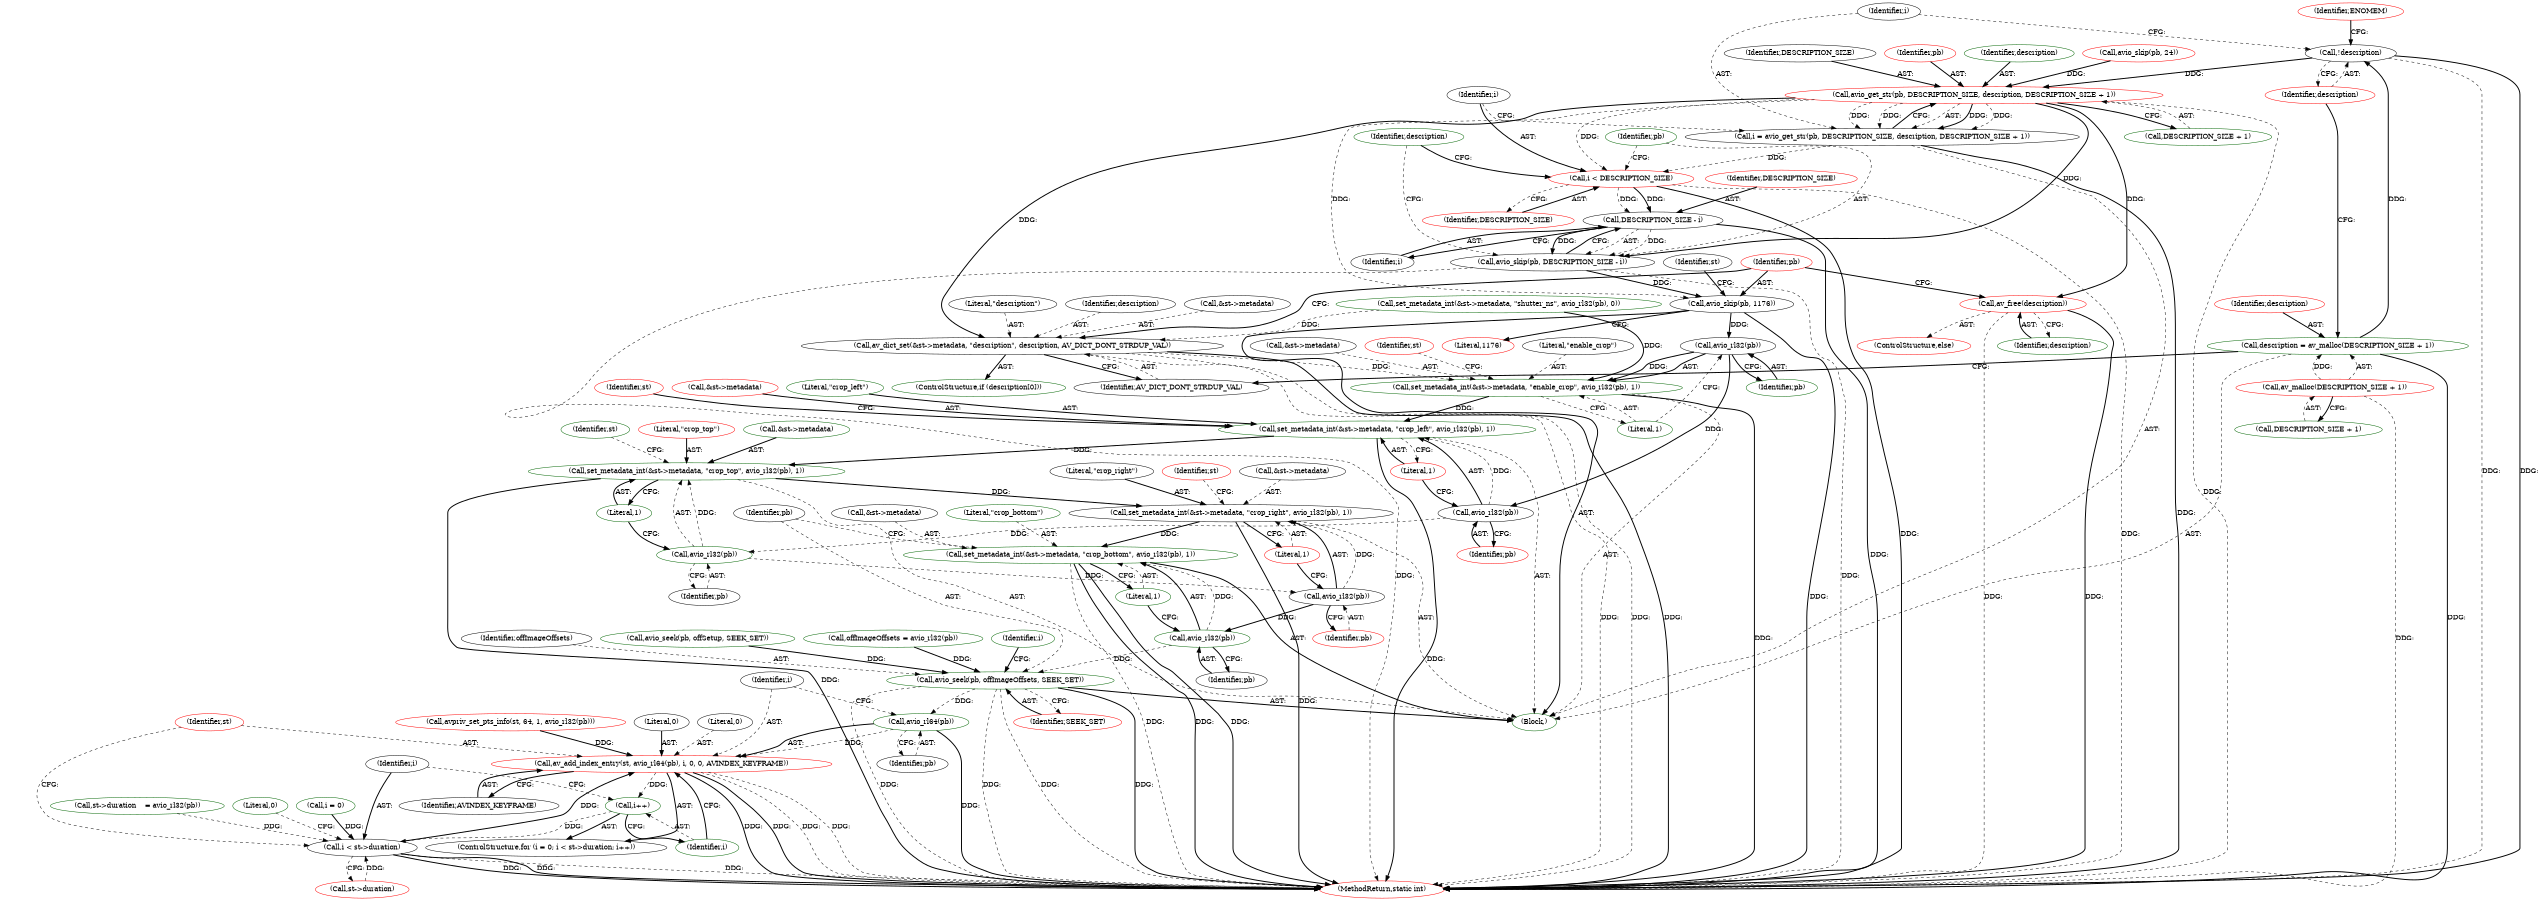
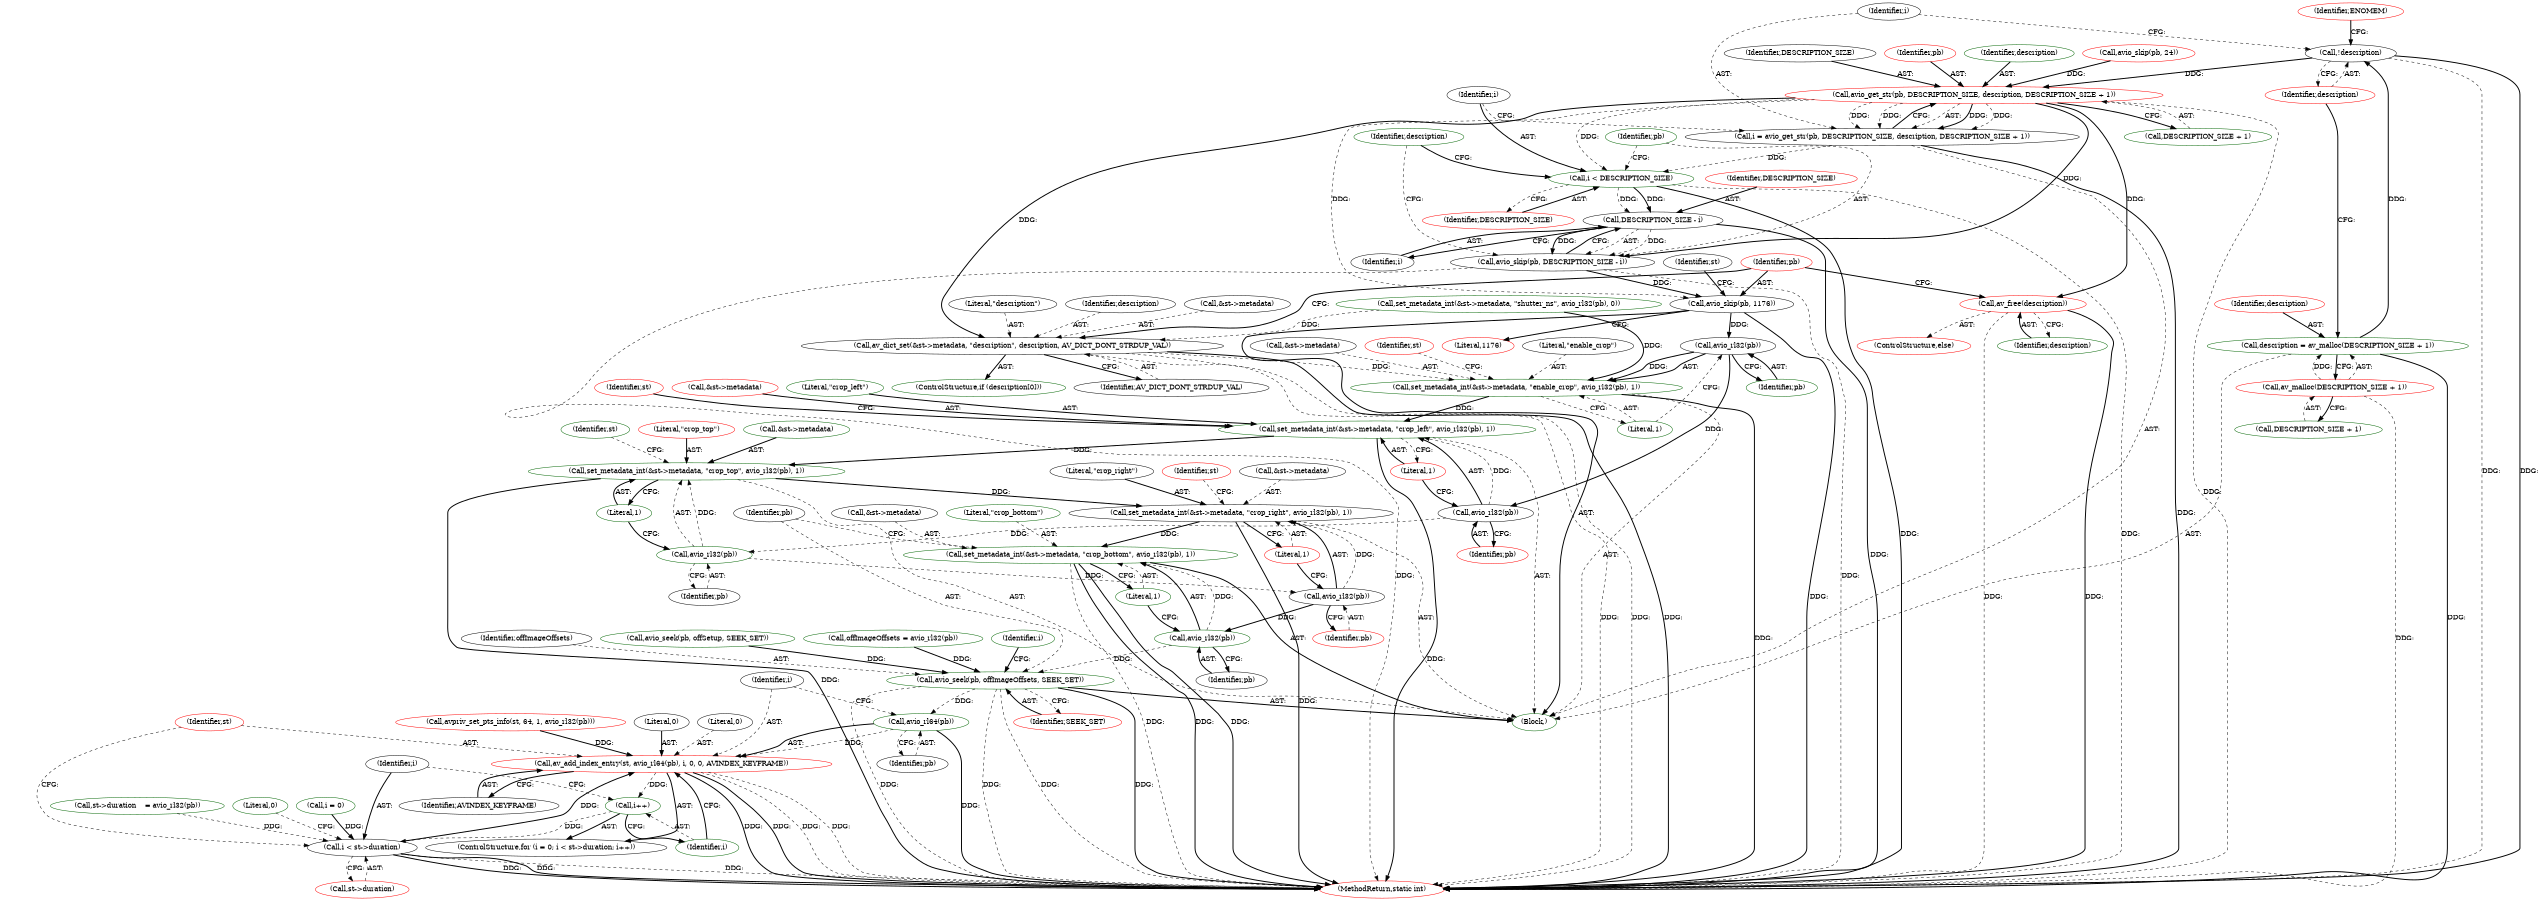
(1621, 179) -> (1621, 179)
(1724, 372) -> (2336, 364)
(377, 869) -> (377, 869)
